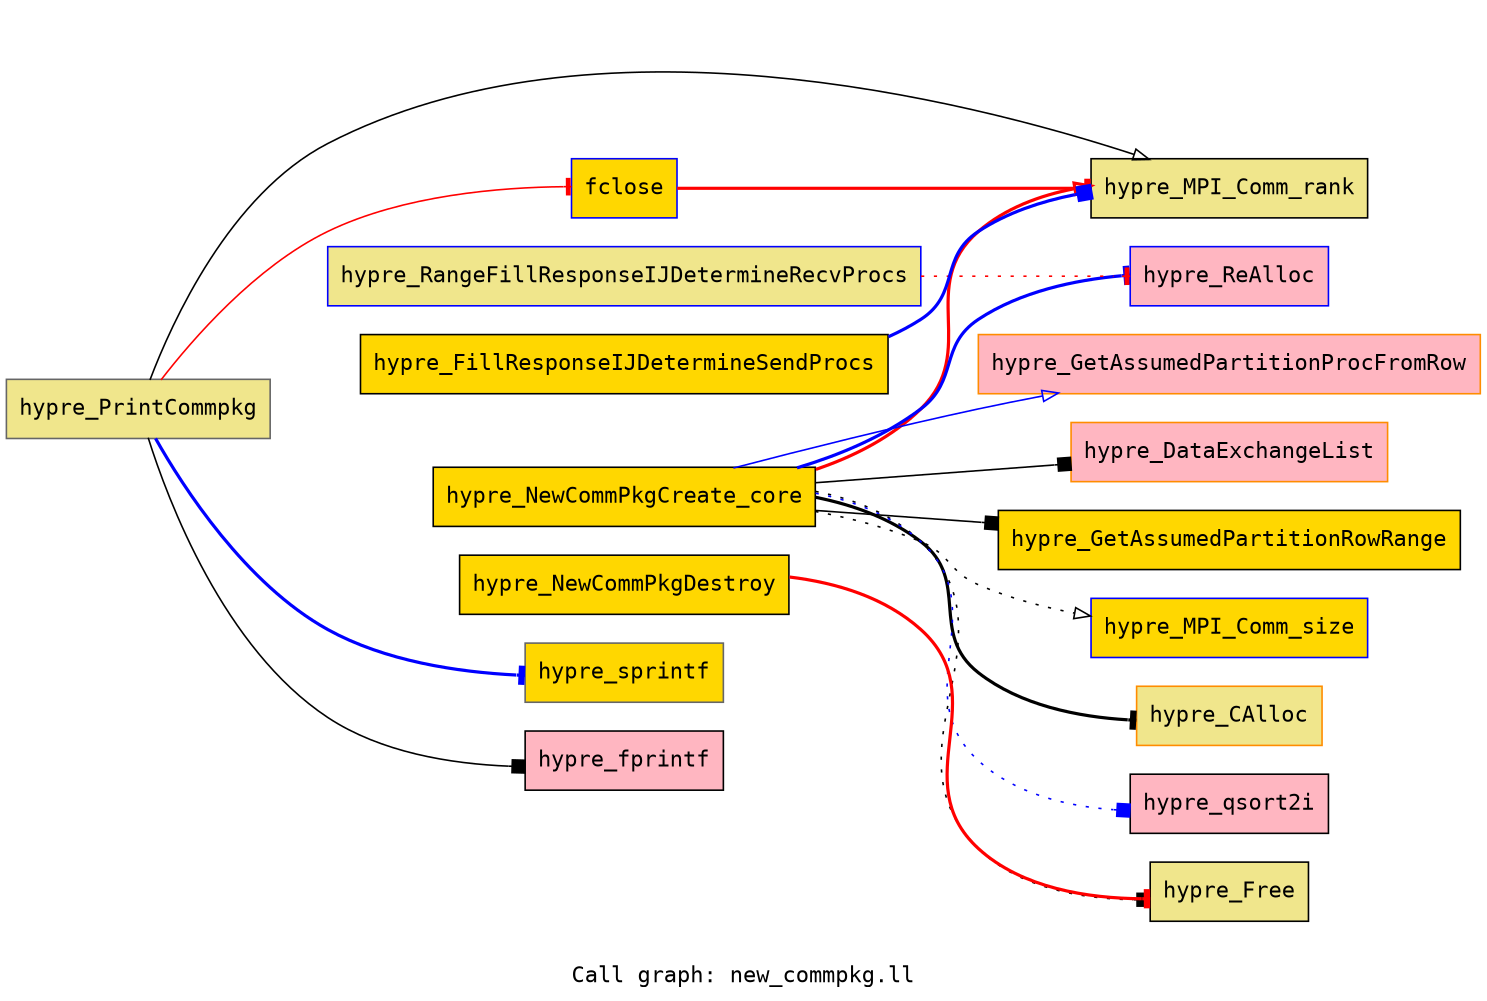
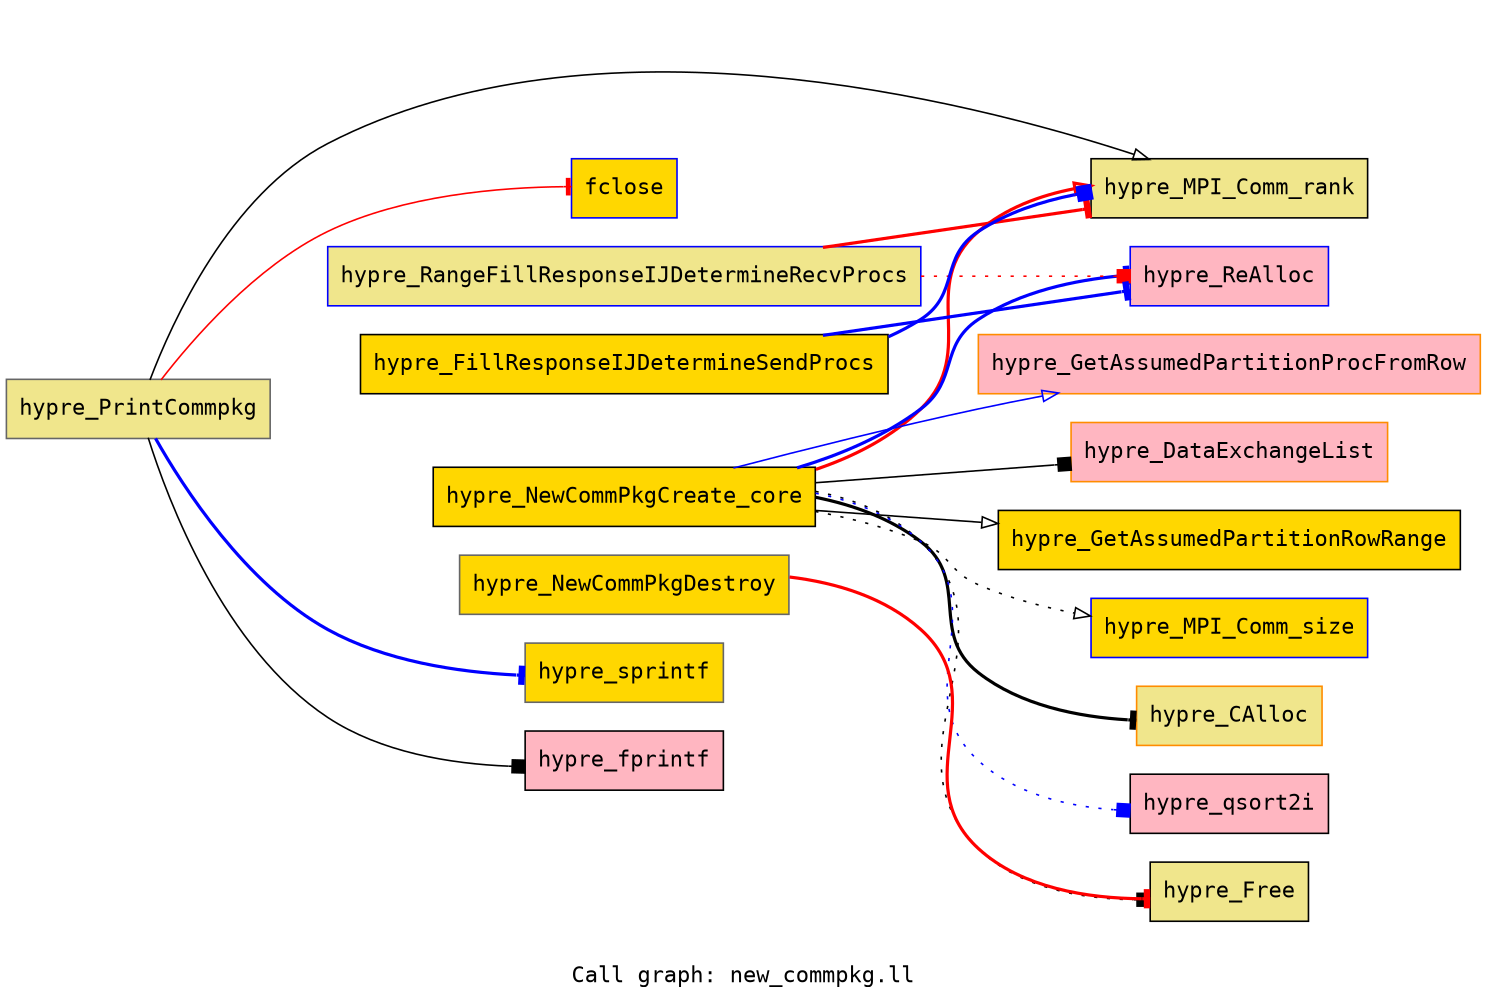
(880, 188) -> (953, 228)
(1017, 276) -> (1017, 276)
none -> (965, 315)
(907, 517) -> (907, 517)
(624, 585) -> (624, 585)
